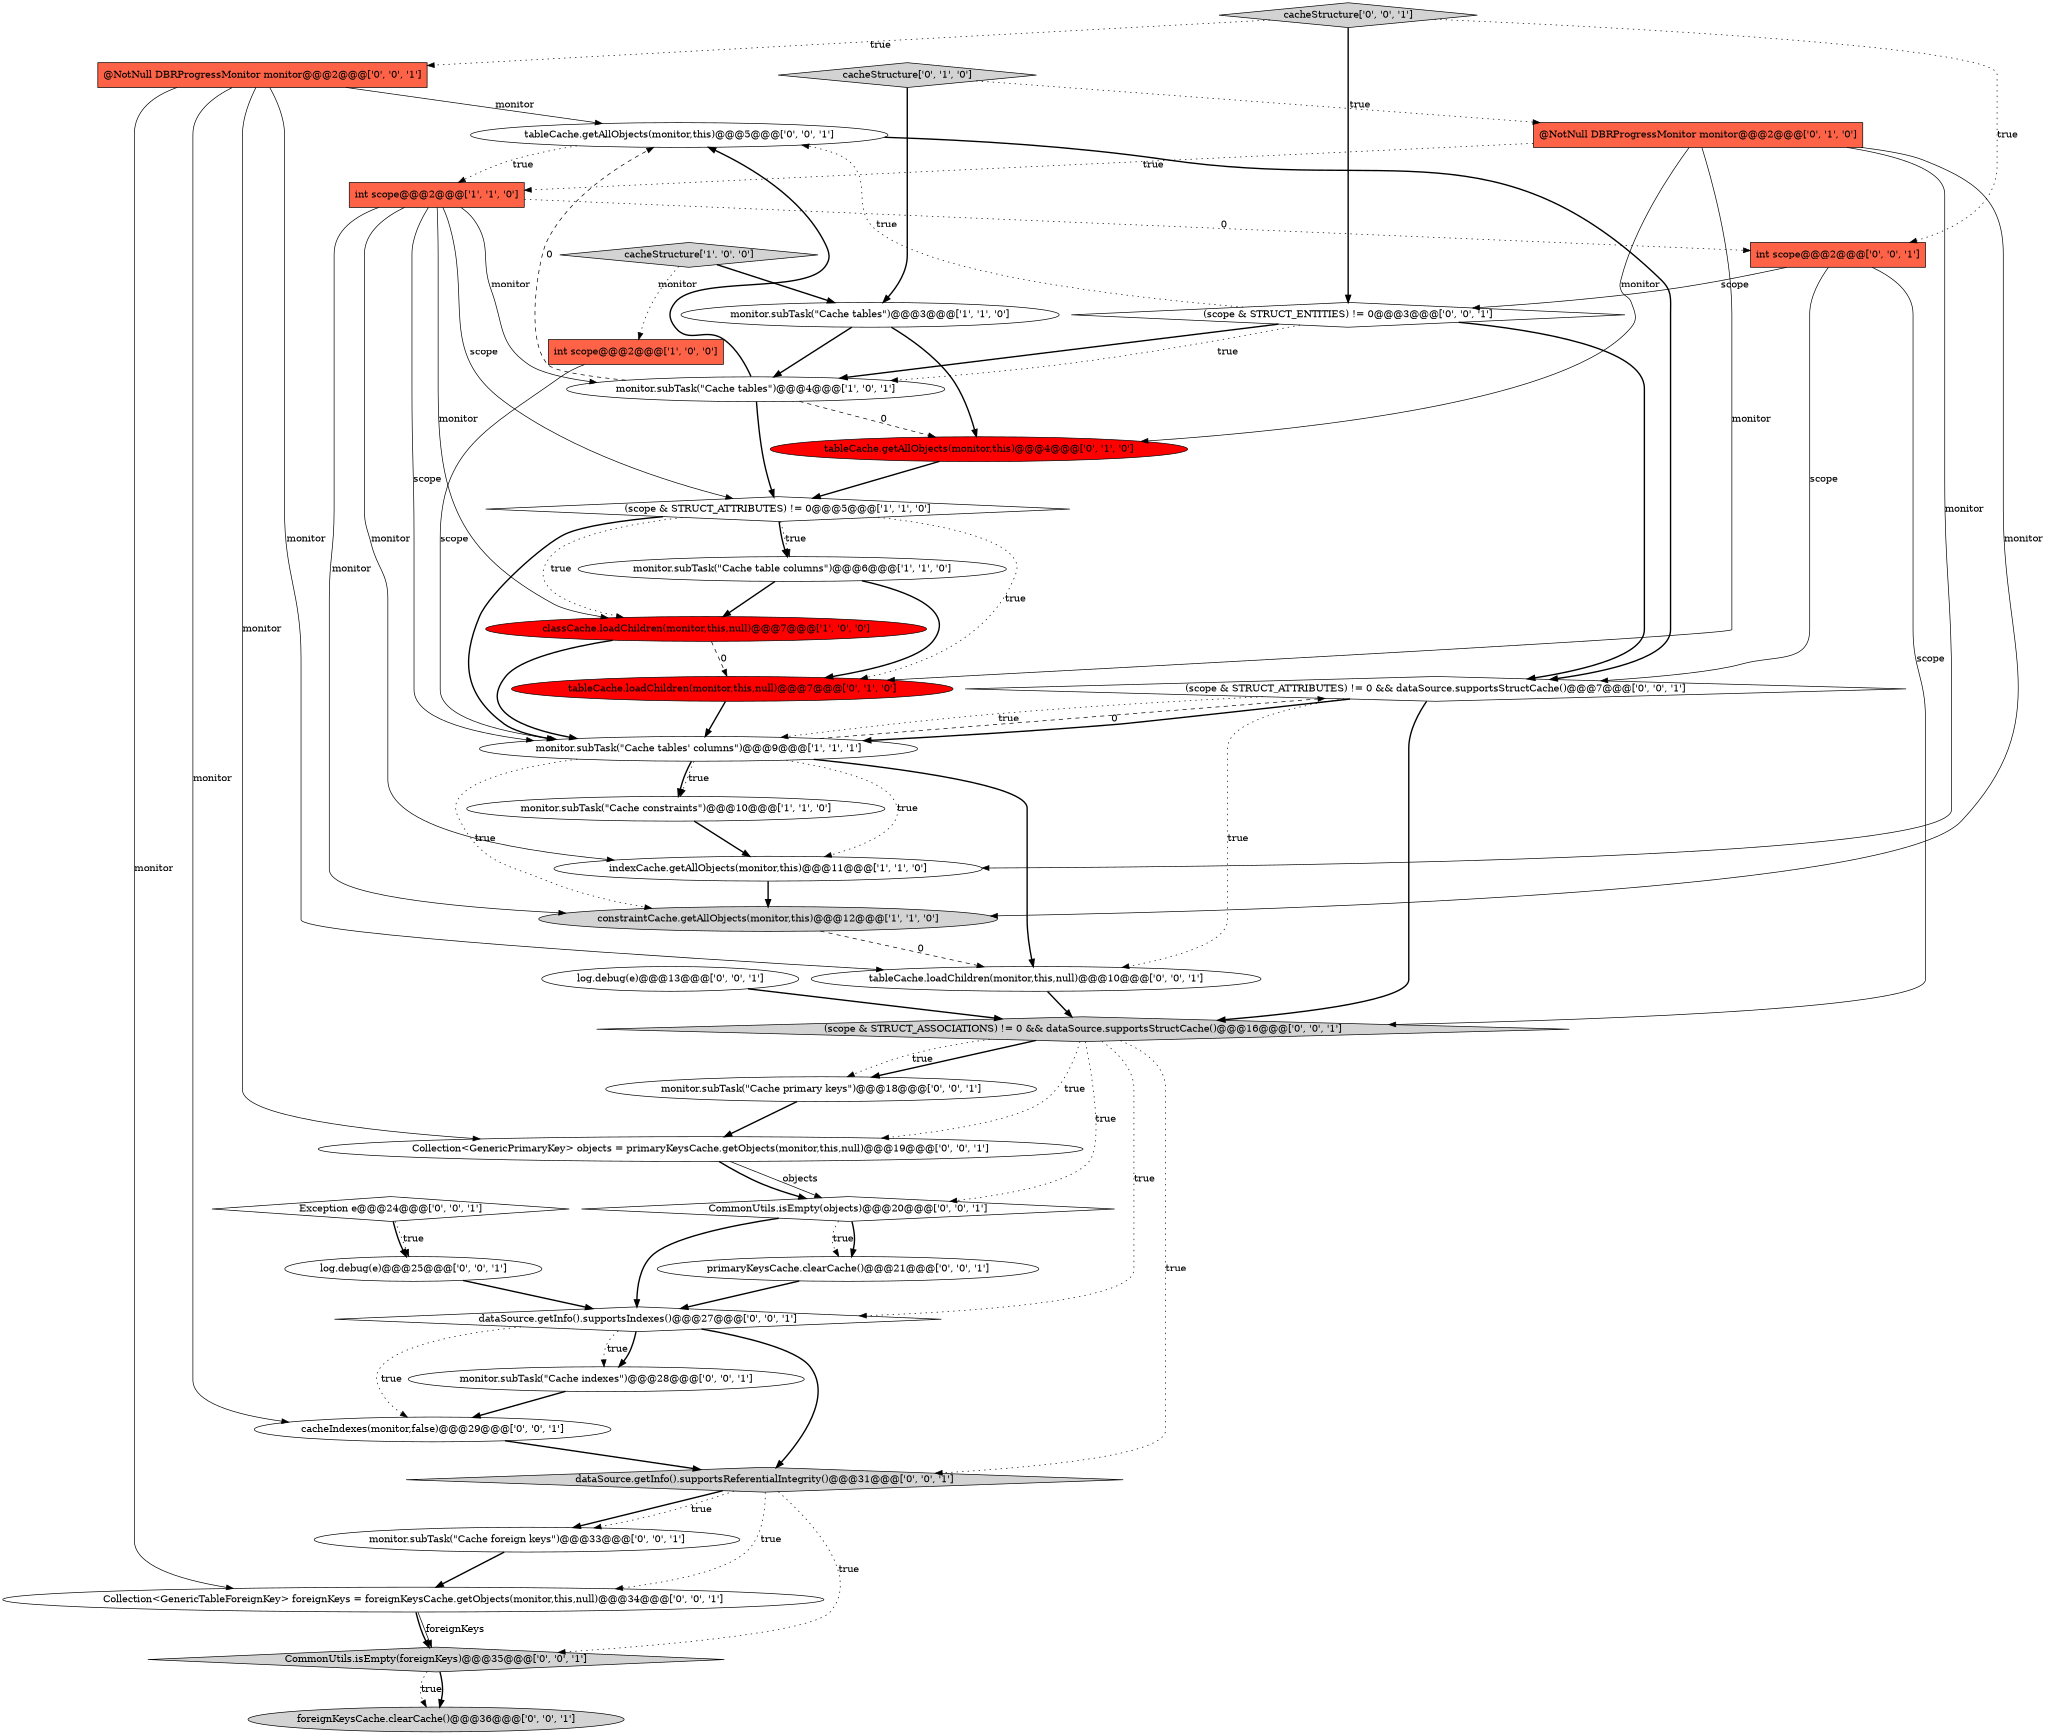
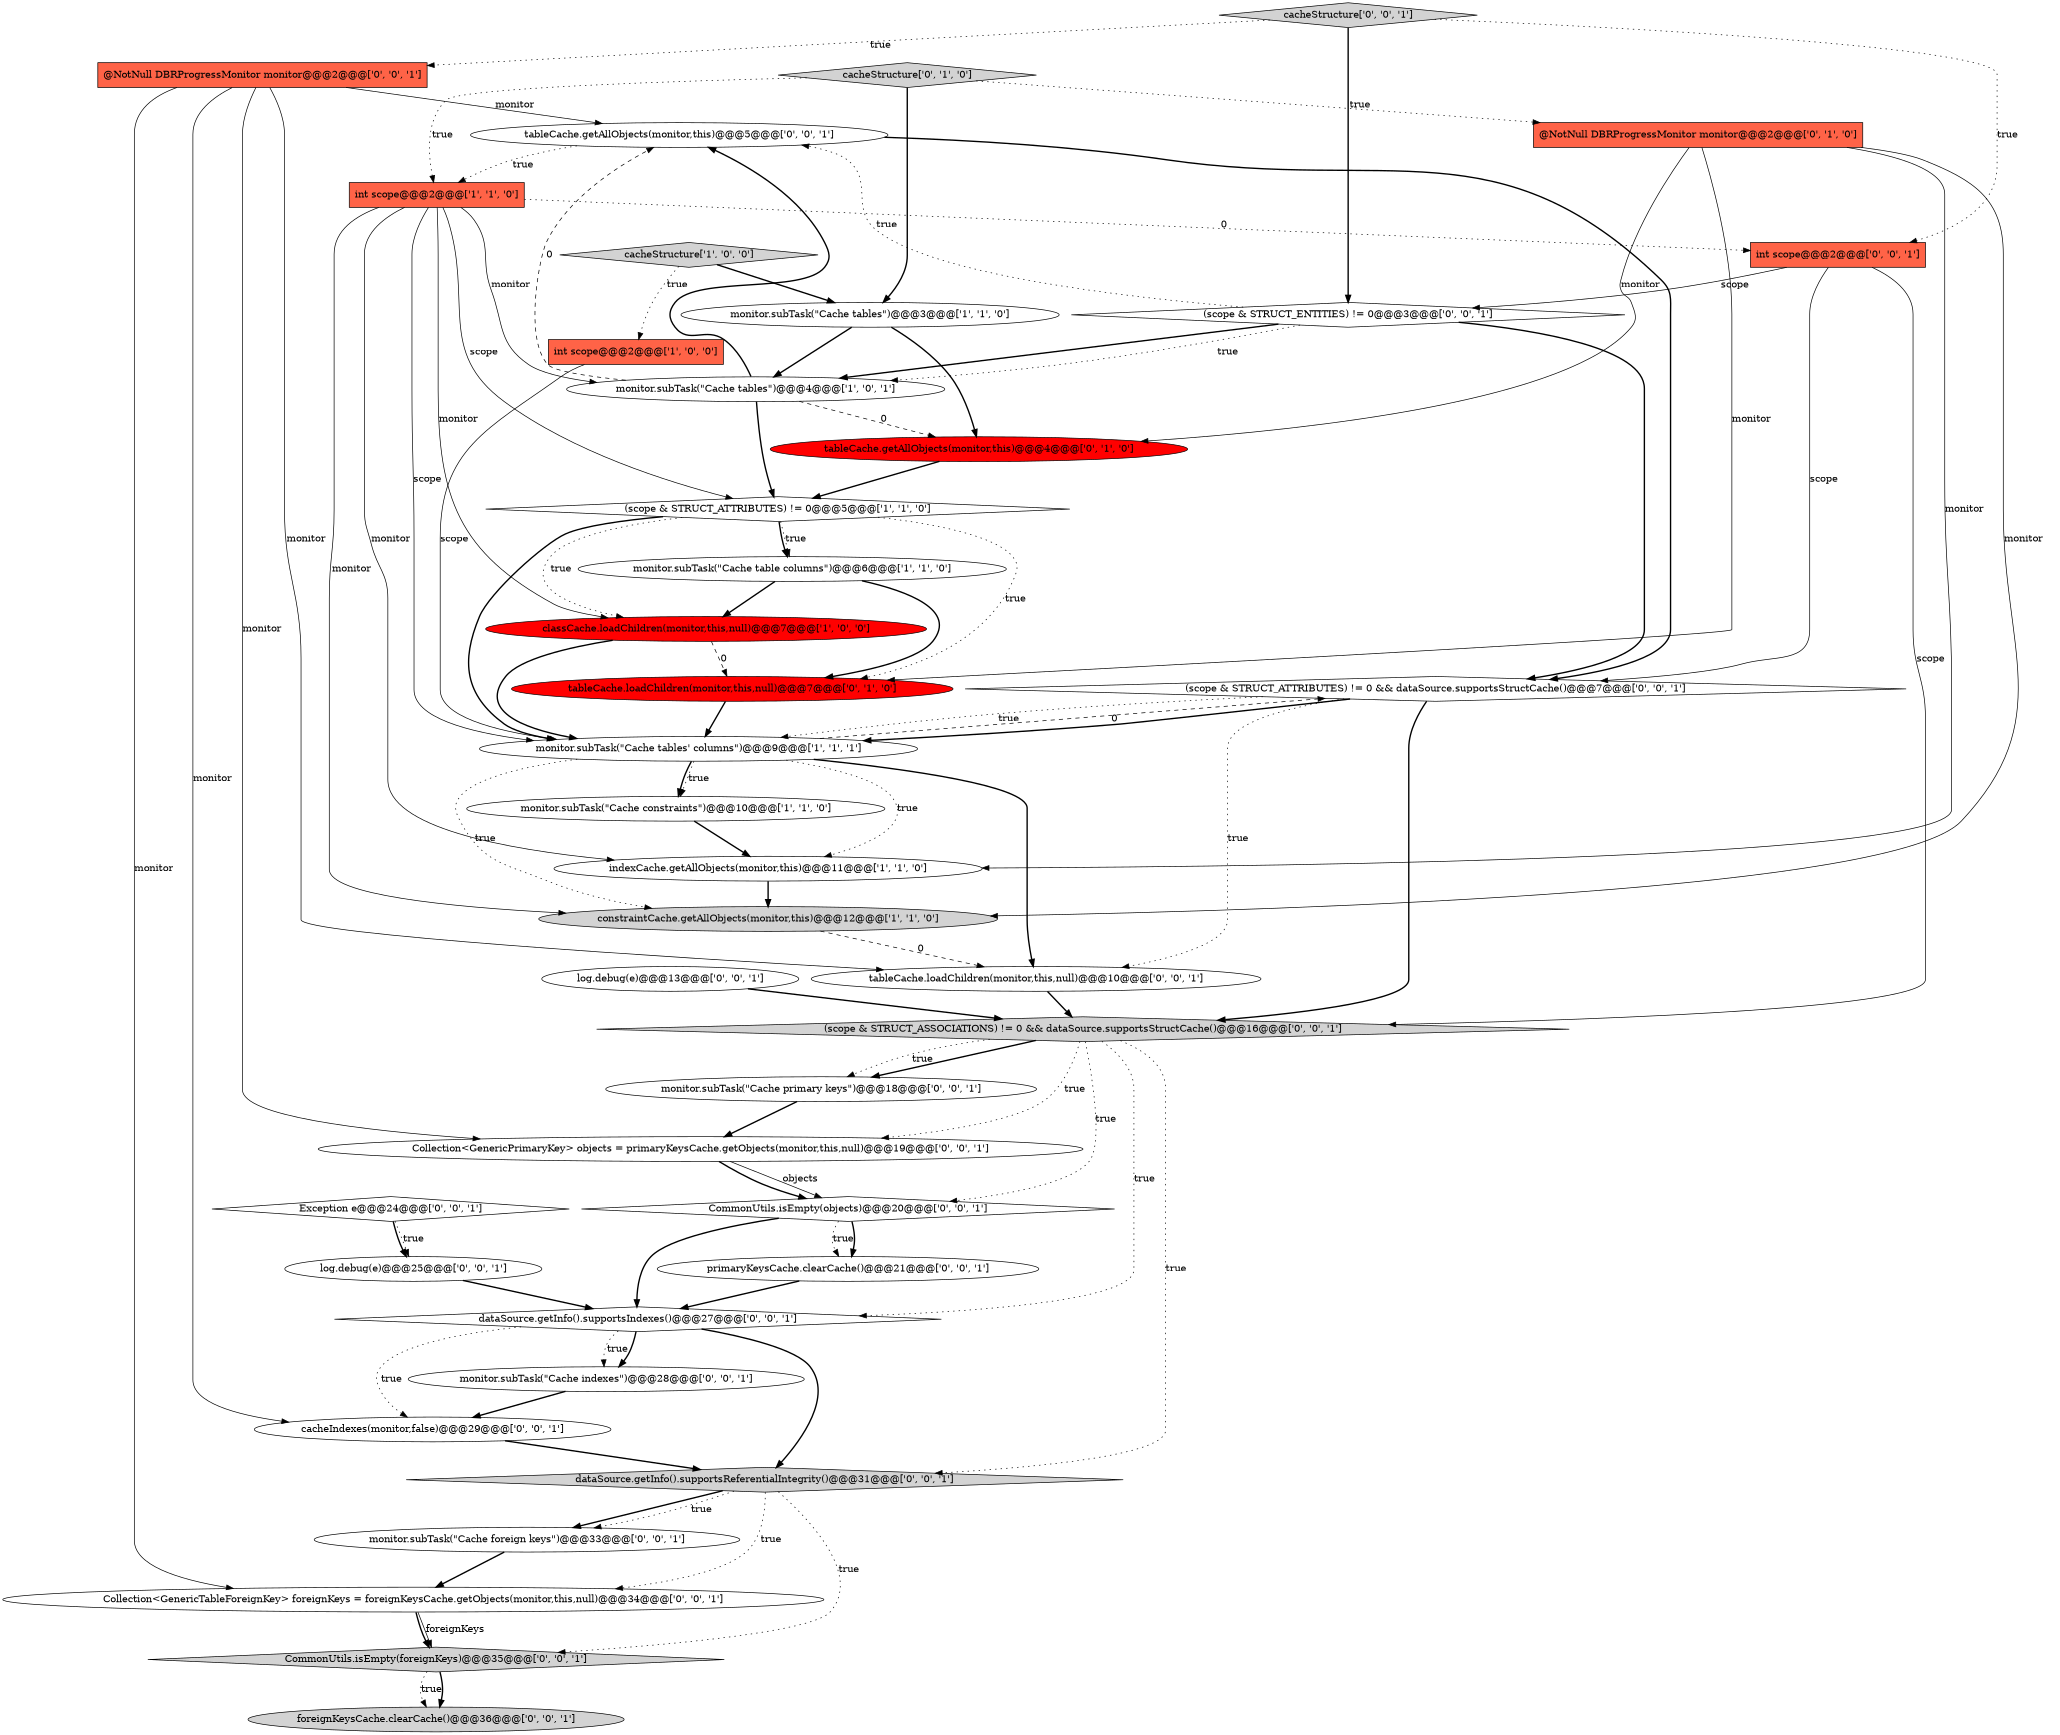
(1032, 167) -> (586, 85)
(678, 285) -> (678, 285)
